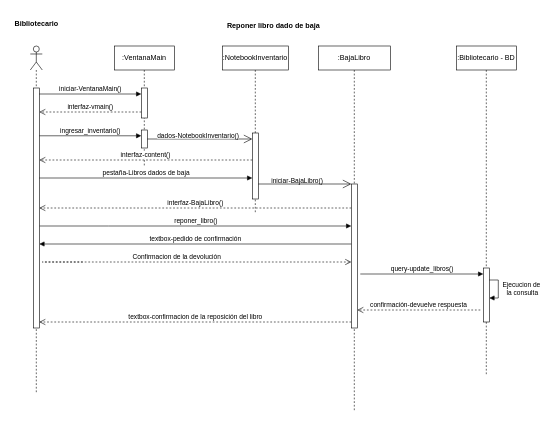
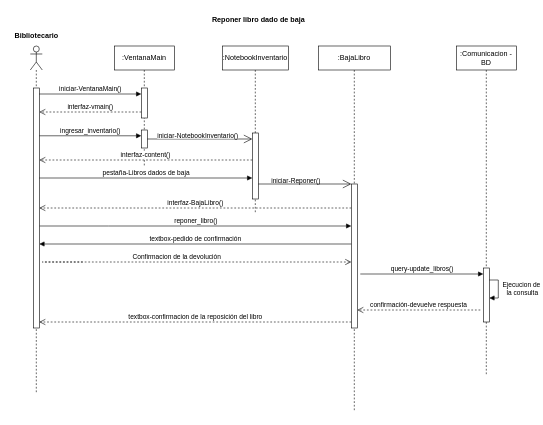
(36, 24) -> (36, 36)
(273, 26) -> (258, 20)
(486, 58) -> (486, 58)
(205, 140) -> (205, 140)
(306, 180) -> (303, 180)
